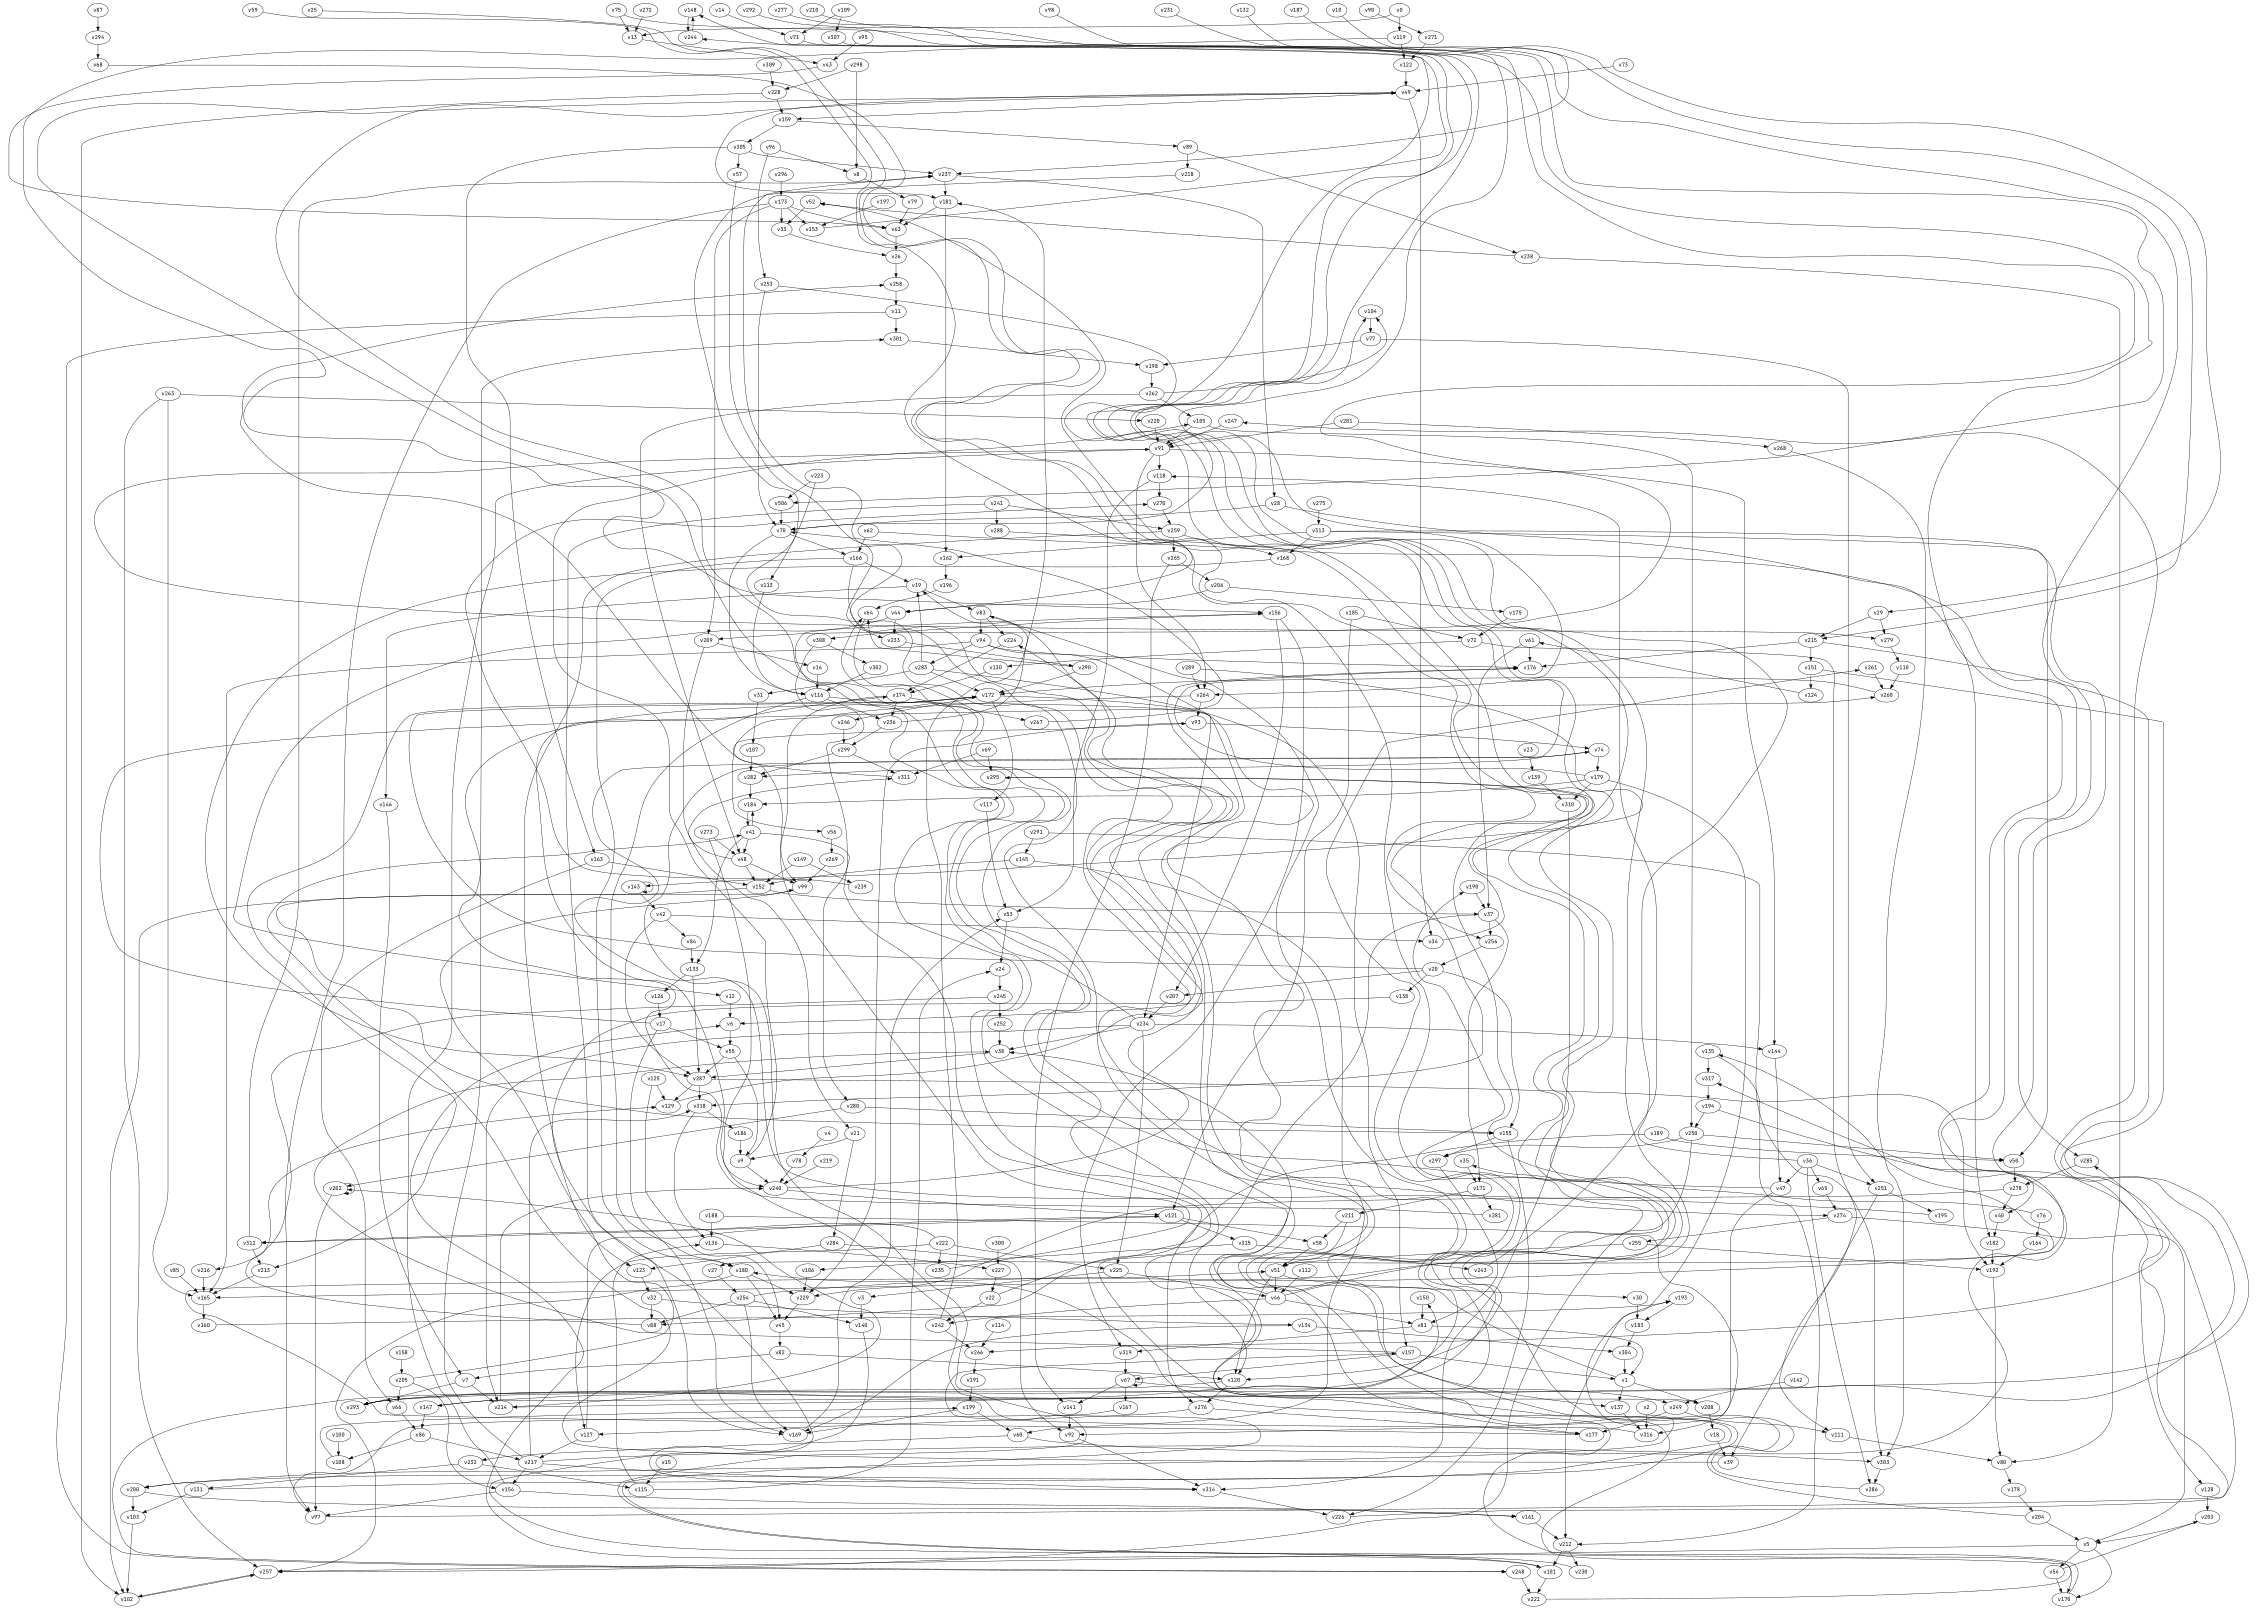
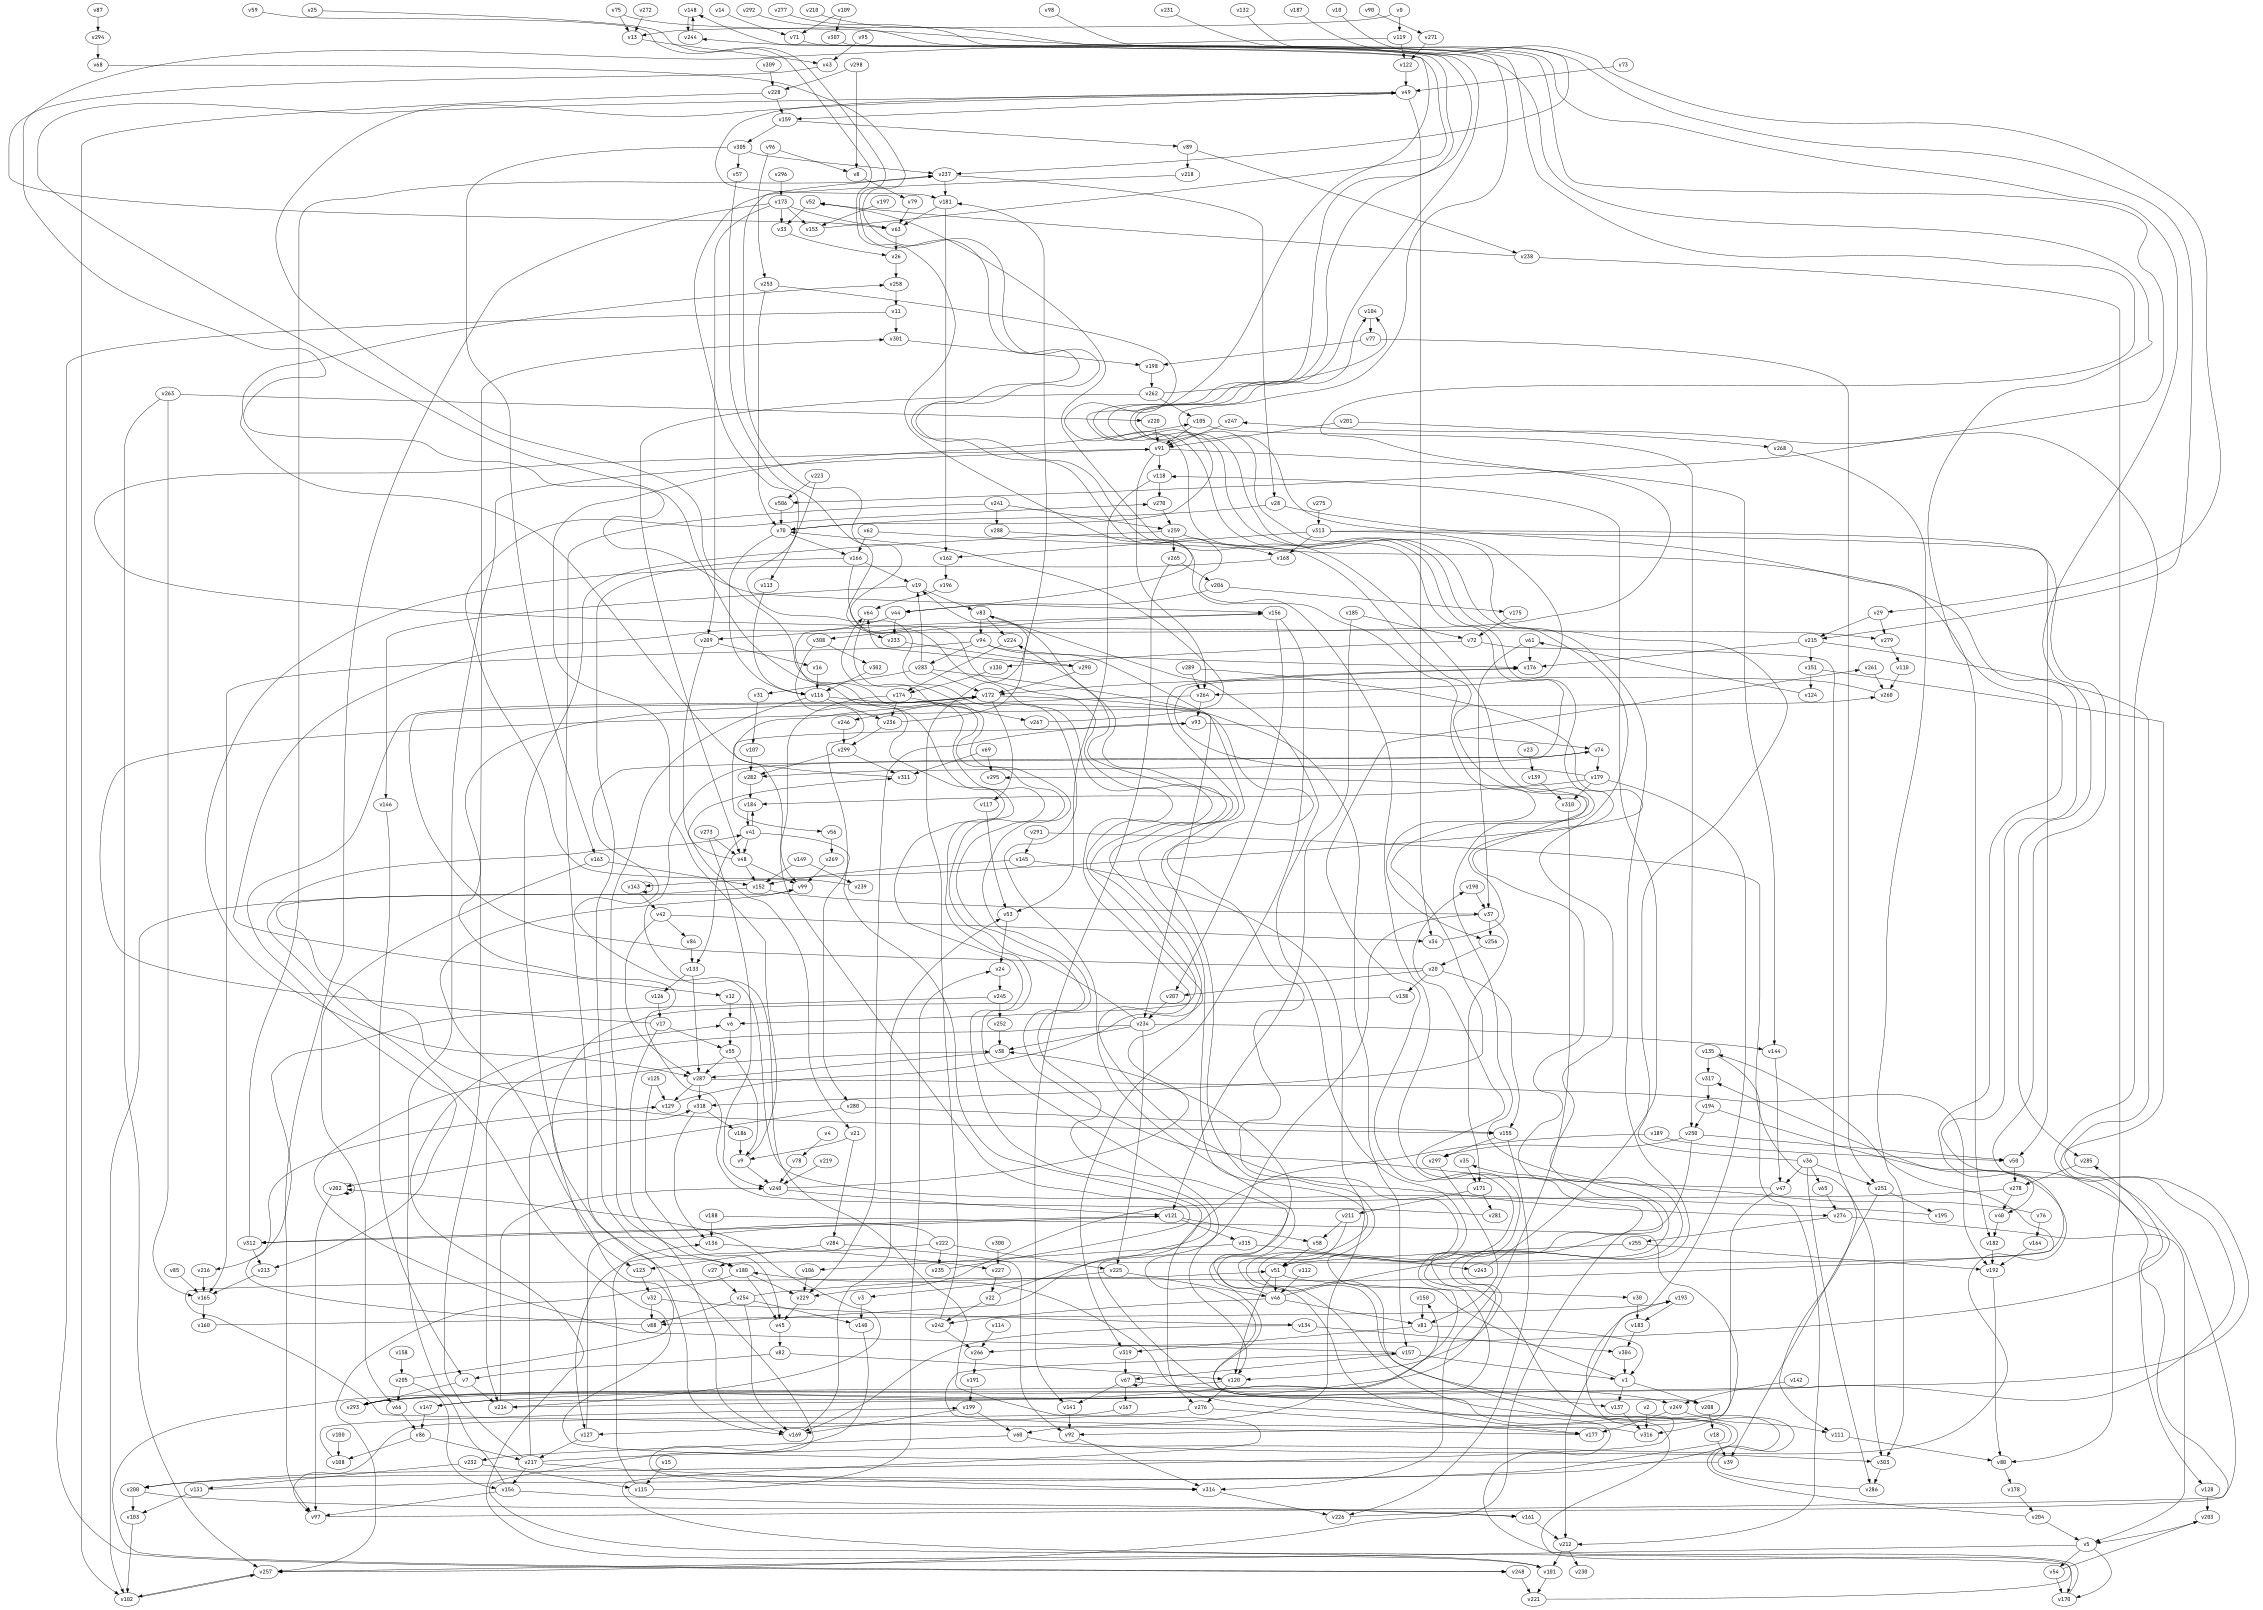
(1380, 1271) -> none
(976, 1451) -> none
